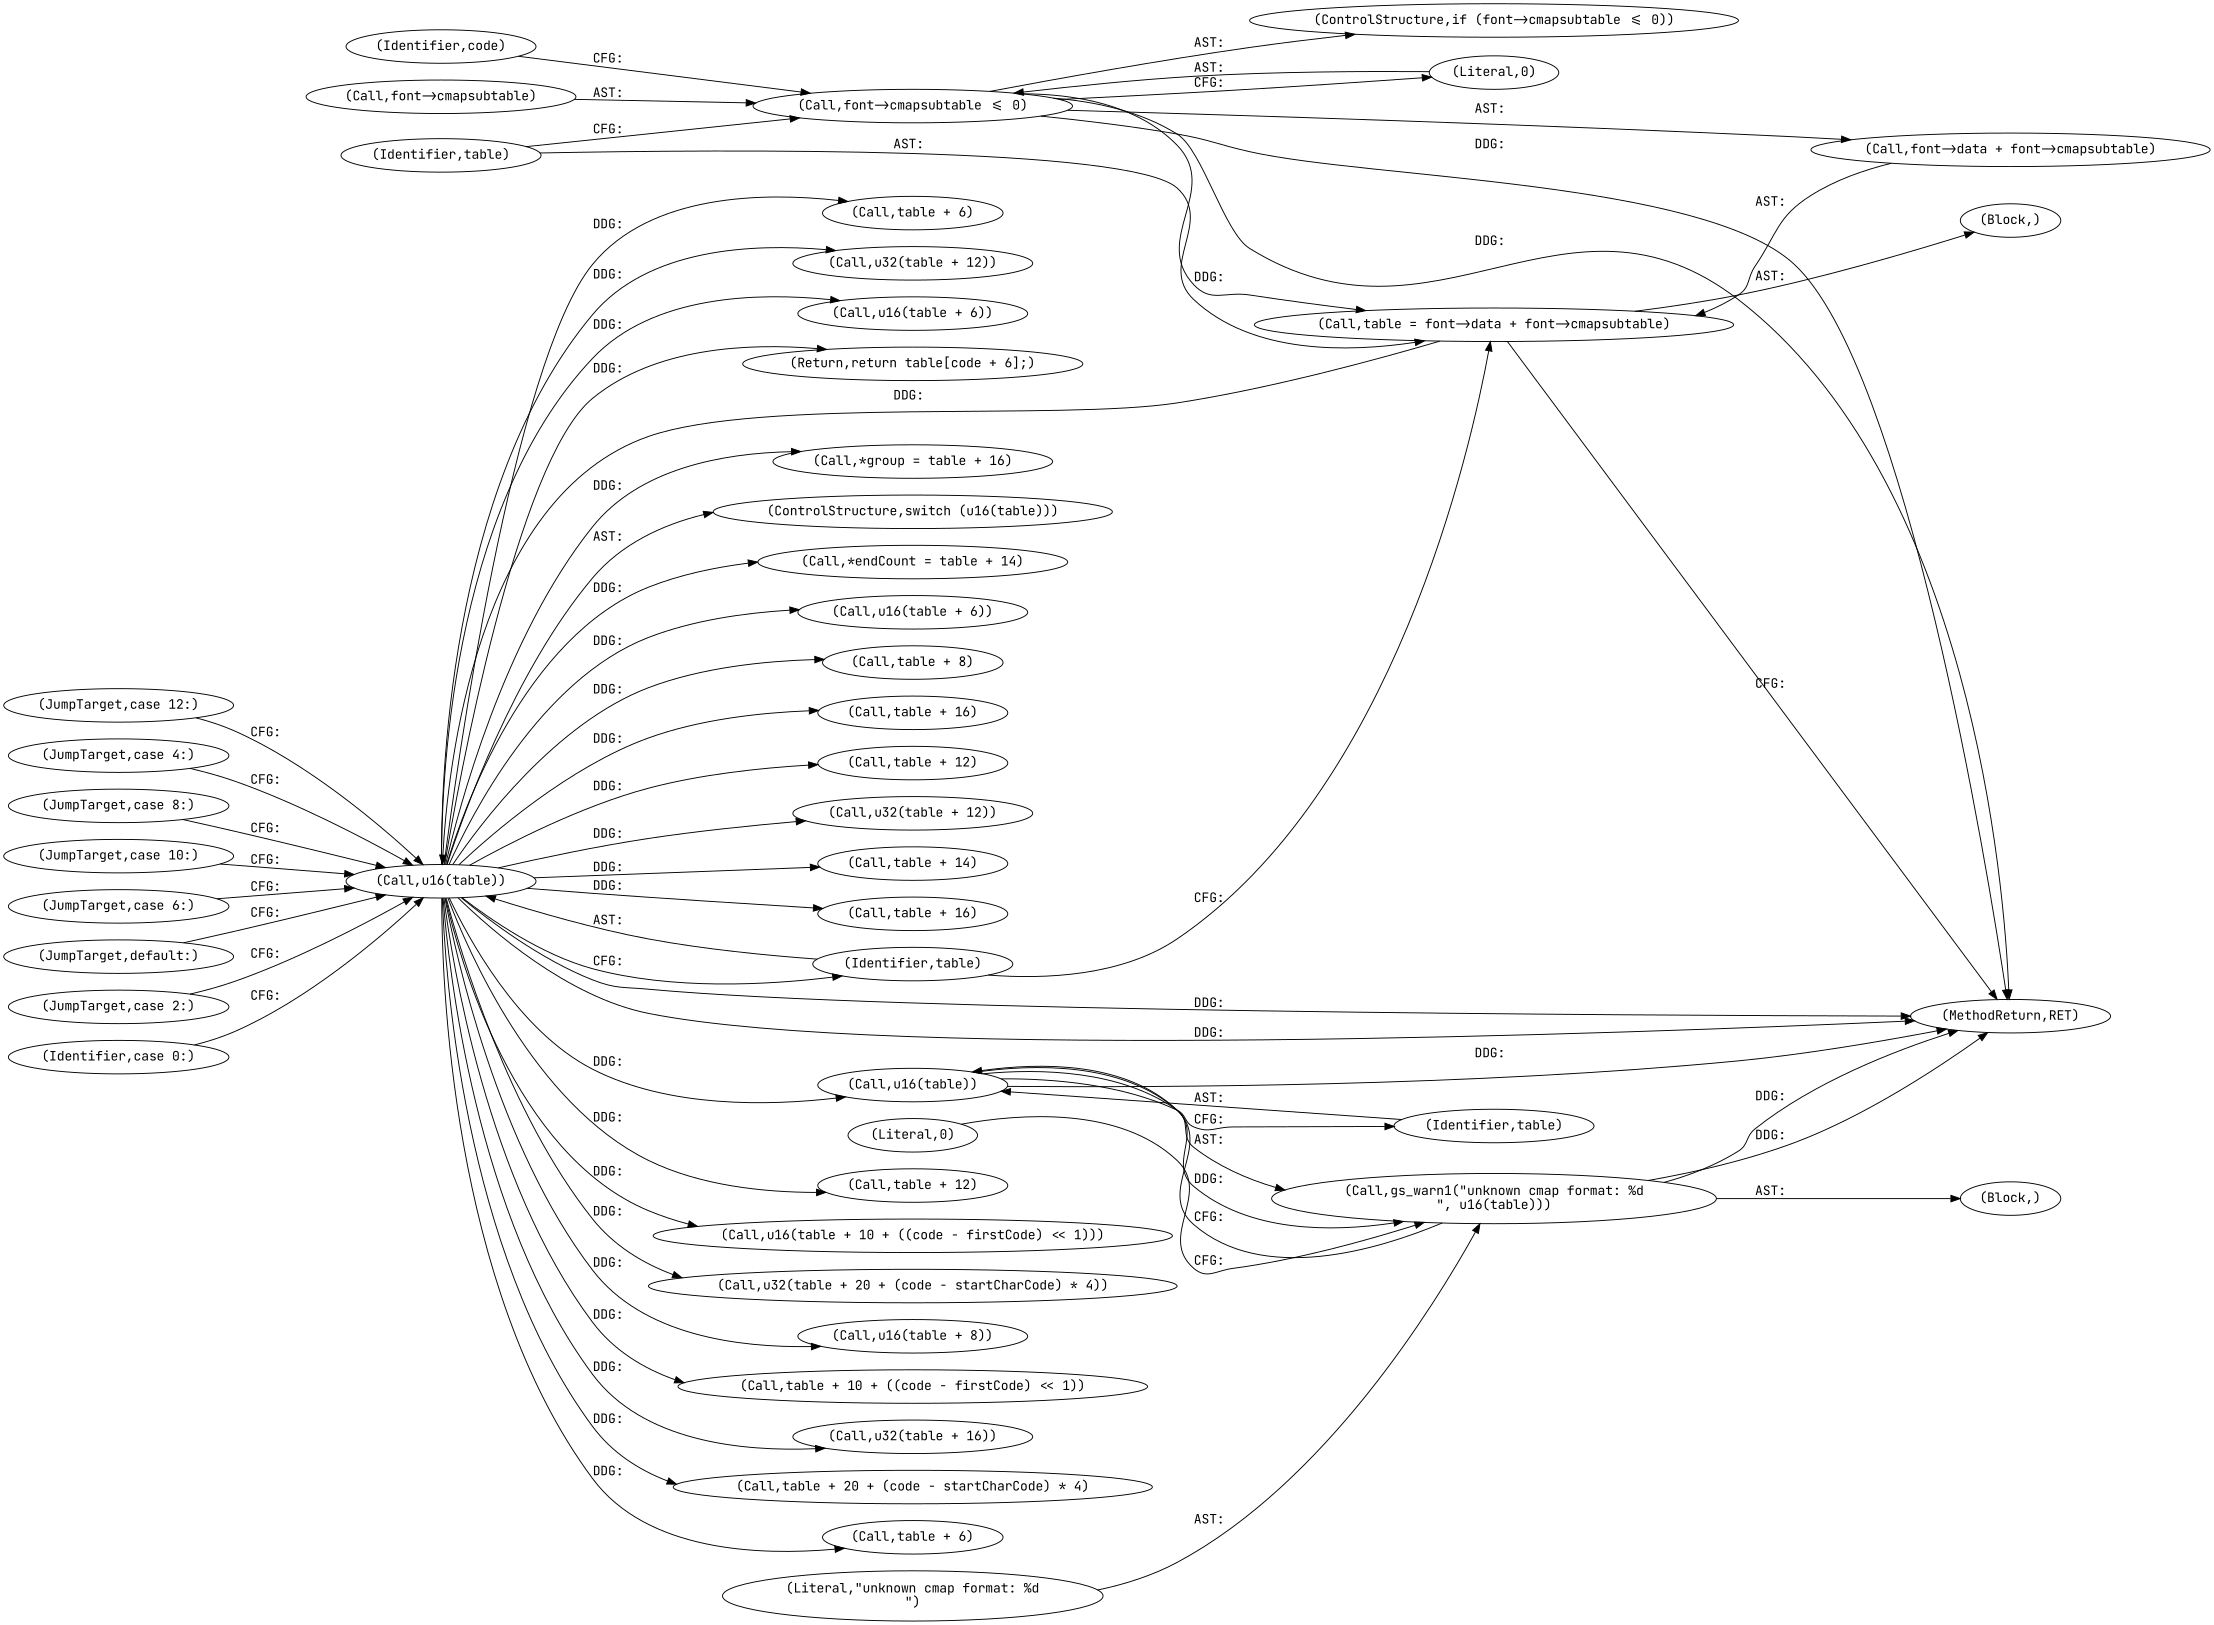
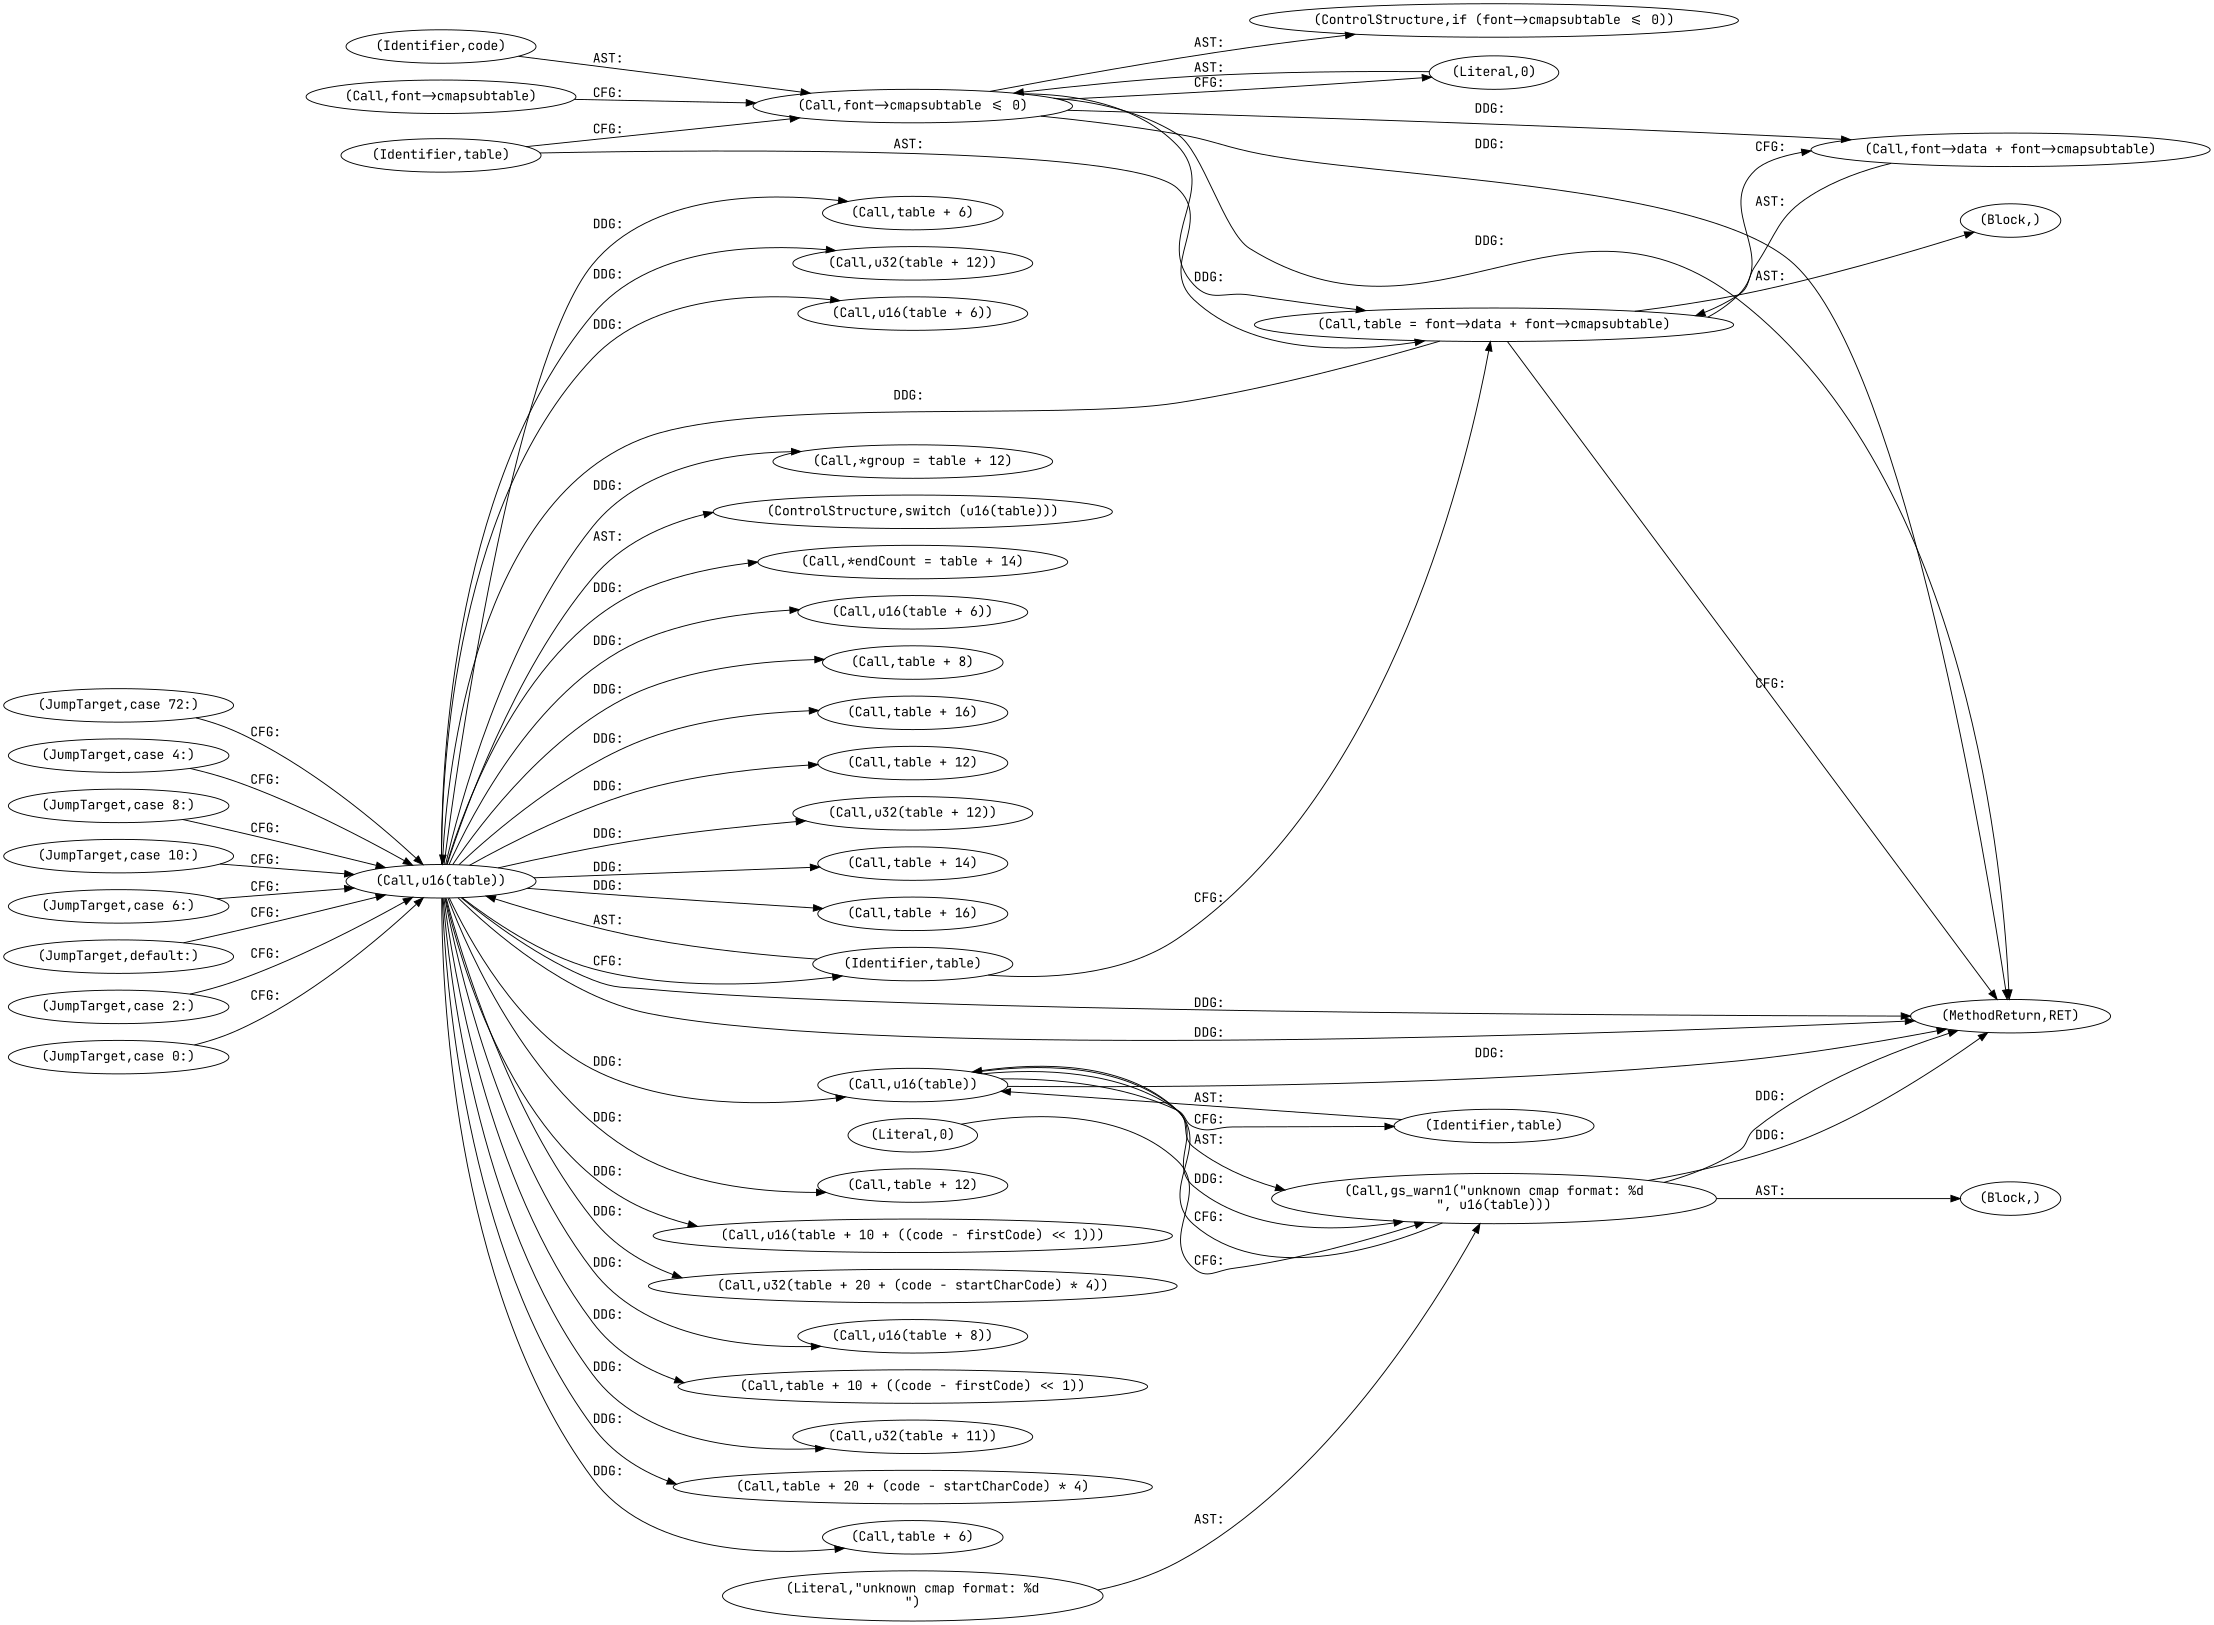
(612, 59) -> (612, 59)
(612, 94) -> (612, 94)
(1494, 109) -> (1494, 109)
none -> (1745, 226)
(913, 364) -> none
(913, 462) -> (913, 462)
(119, 705) -> (119, 705)
(119, 1057) -> (119, 1057)
(913, 1437) -> (913, 1437)
